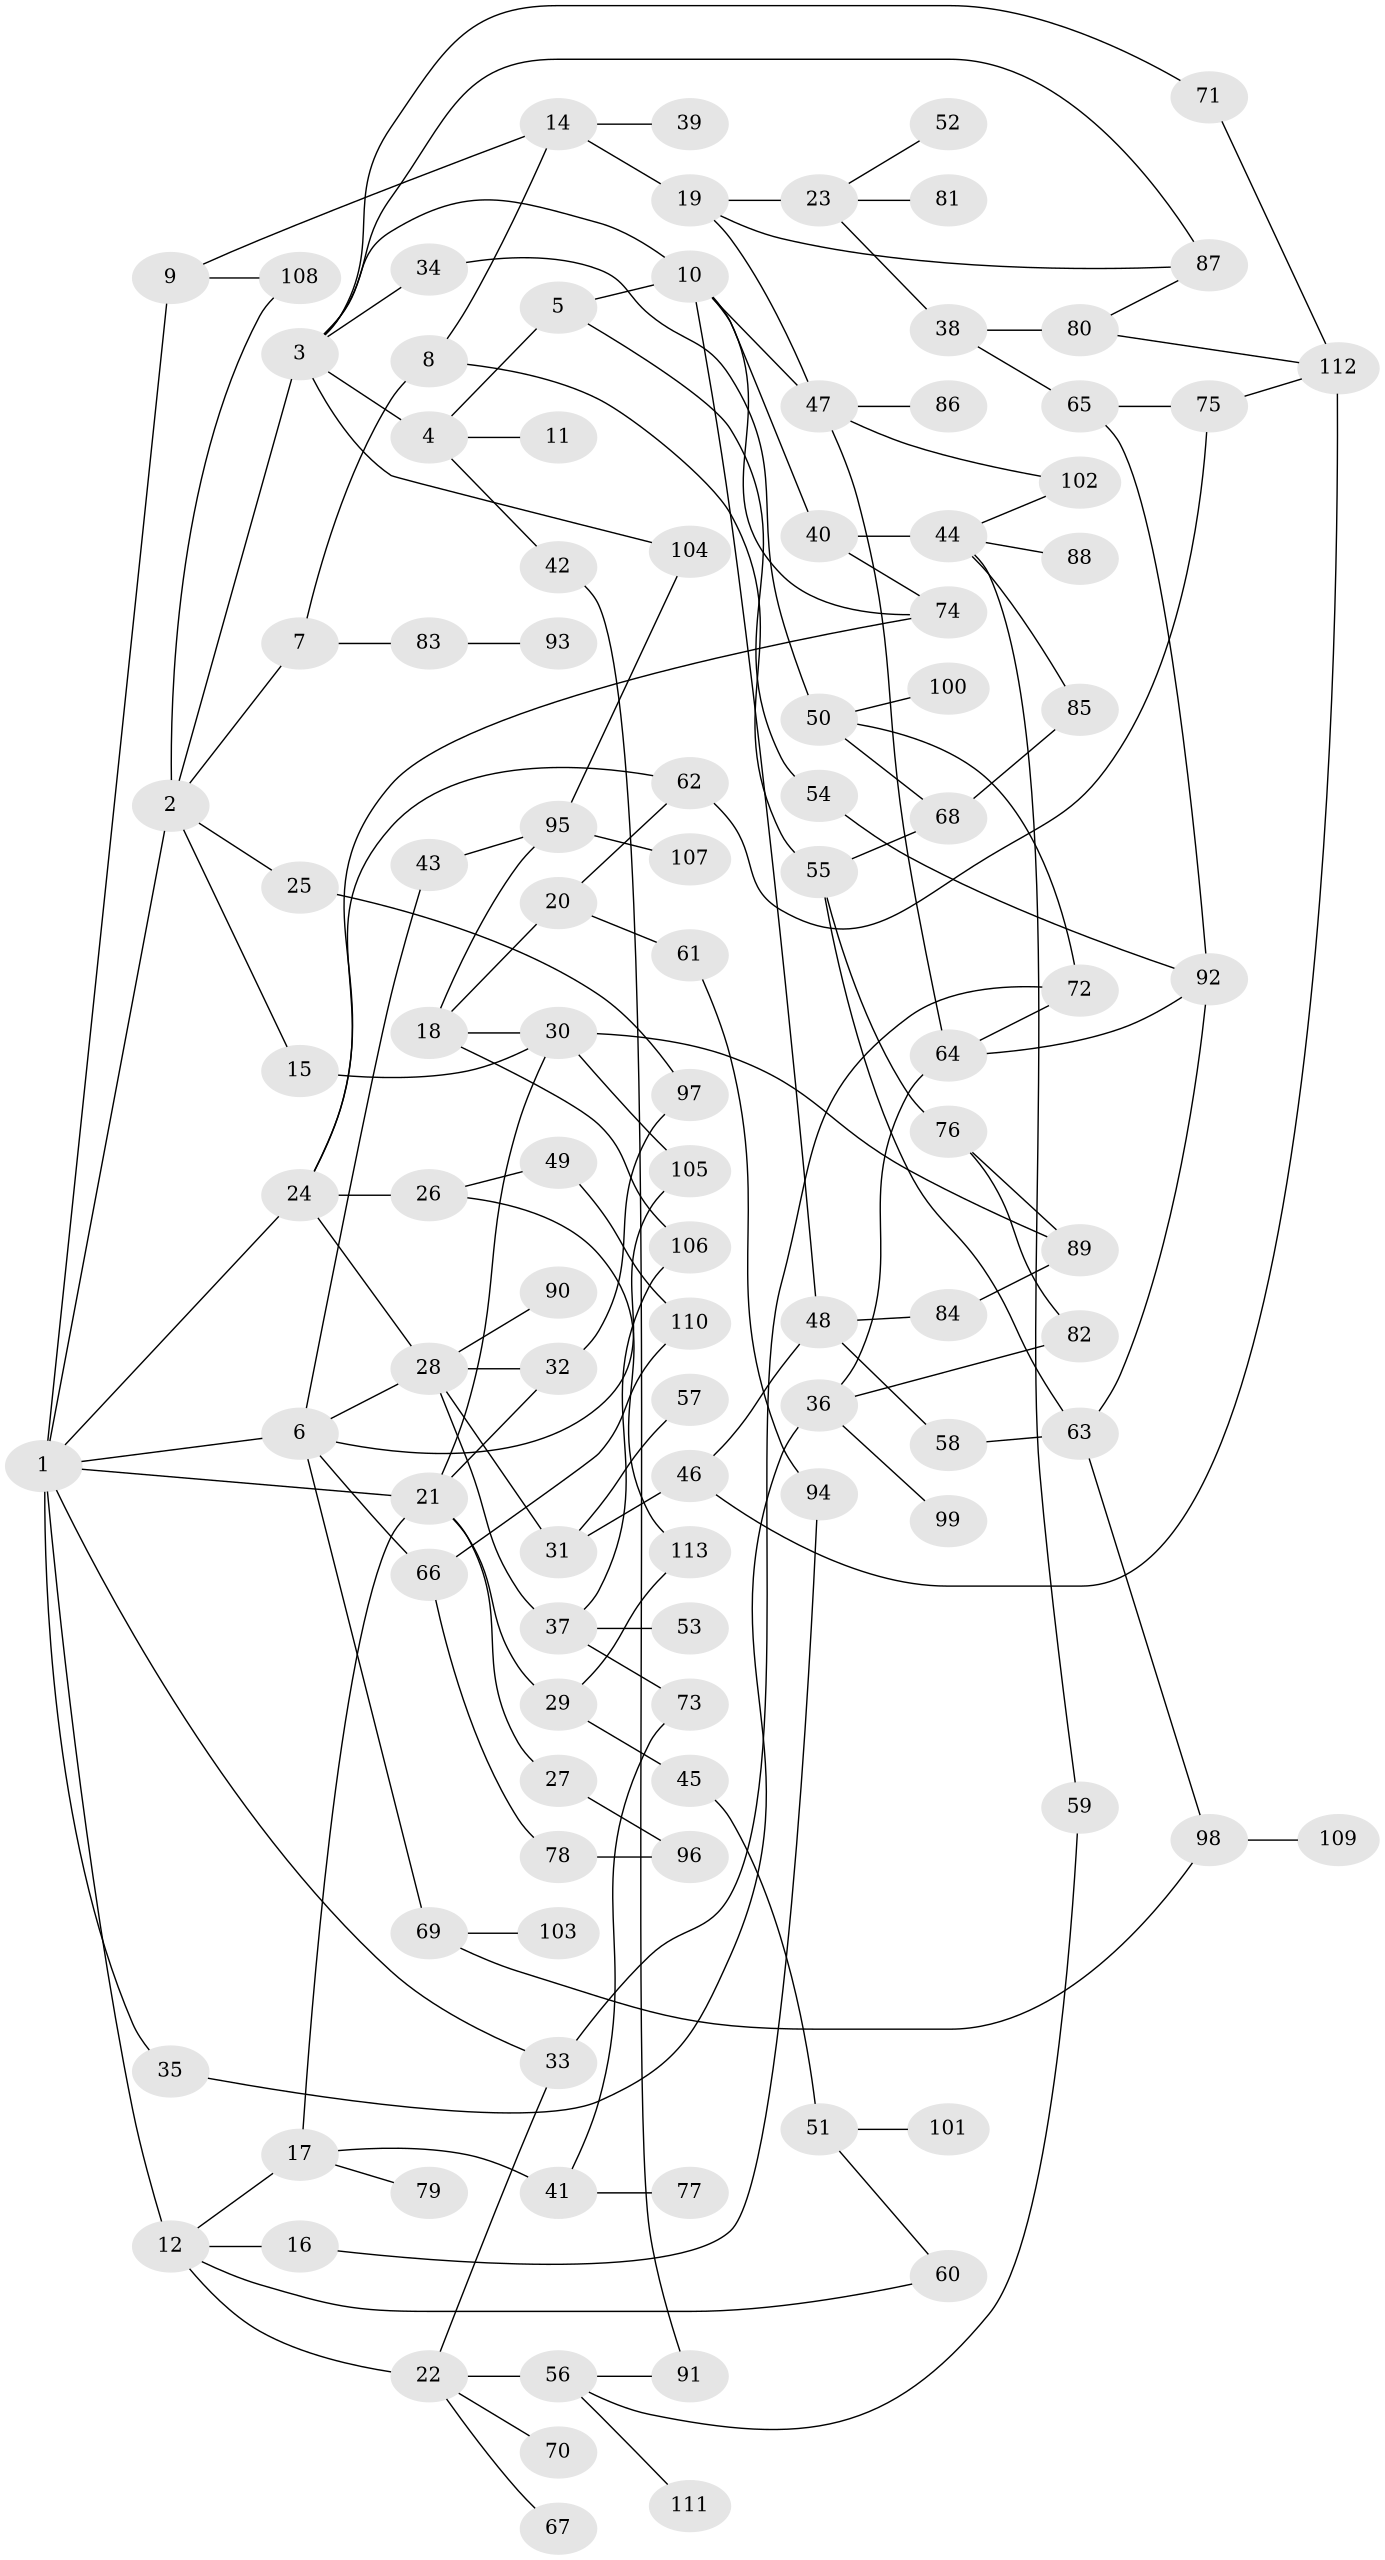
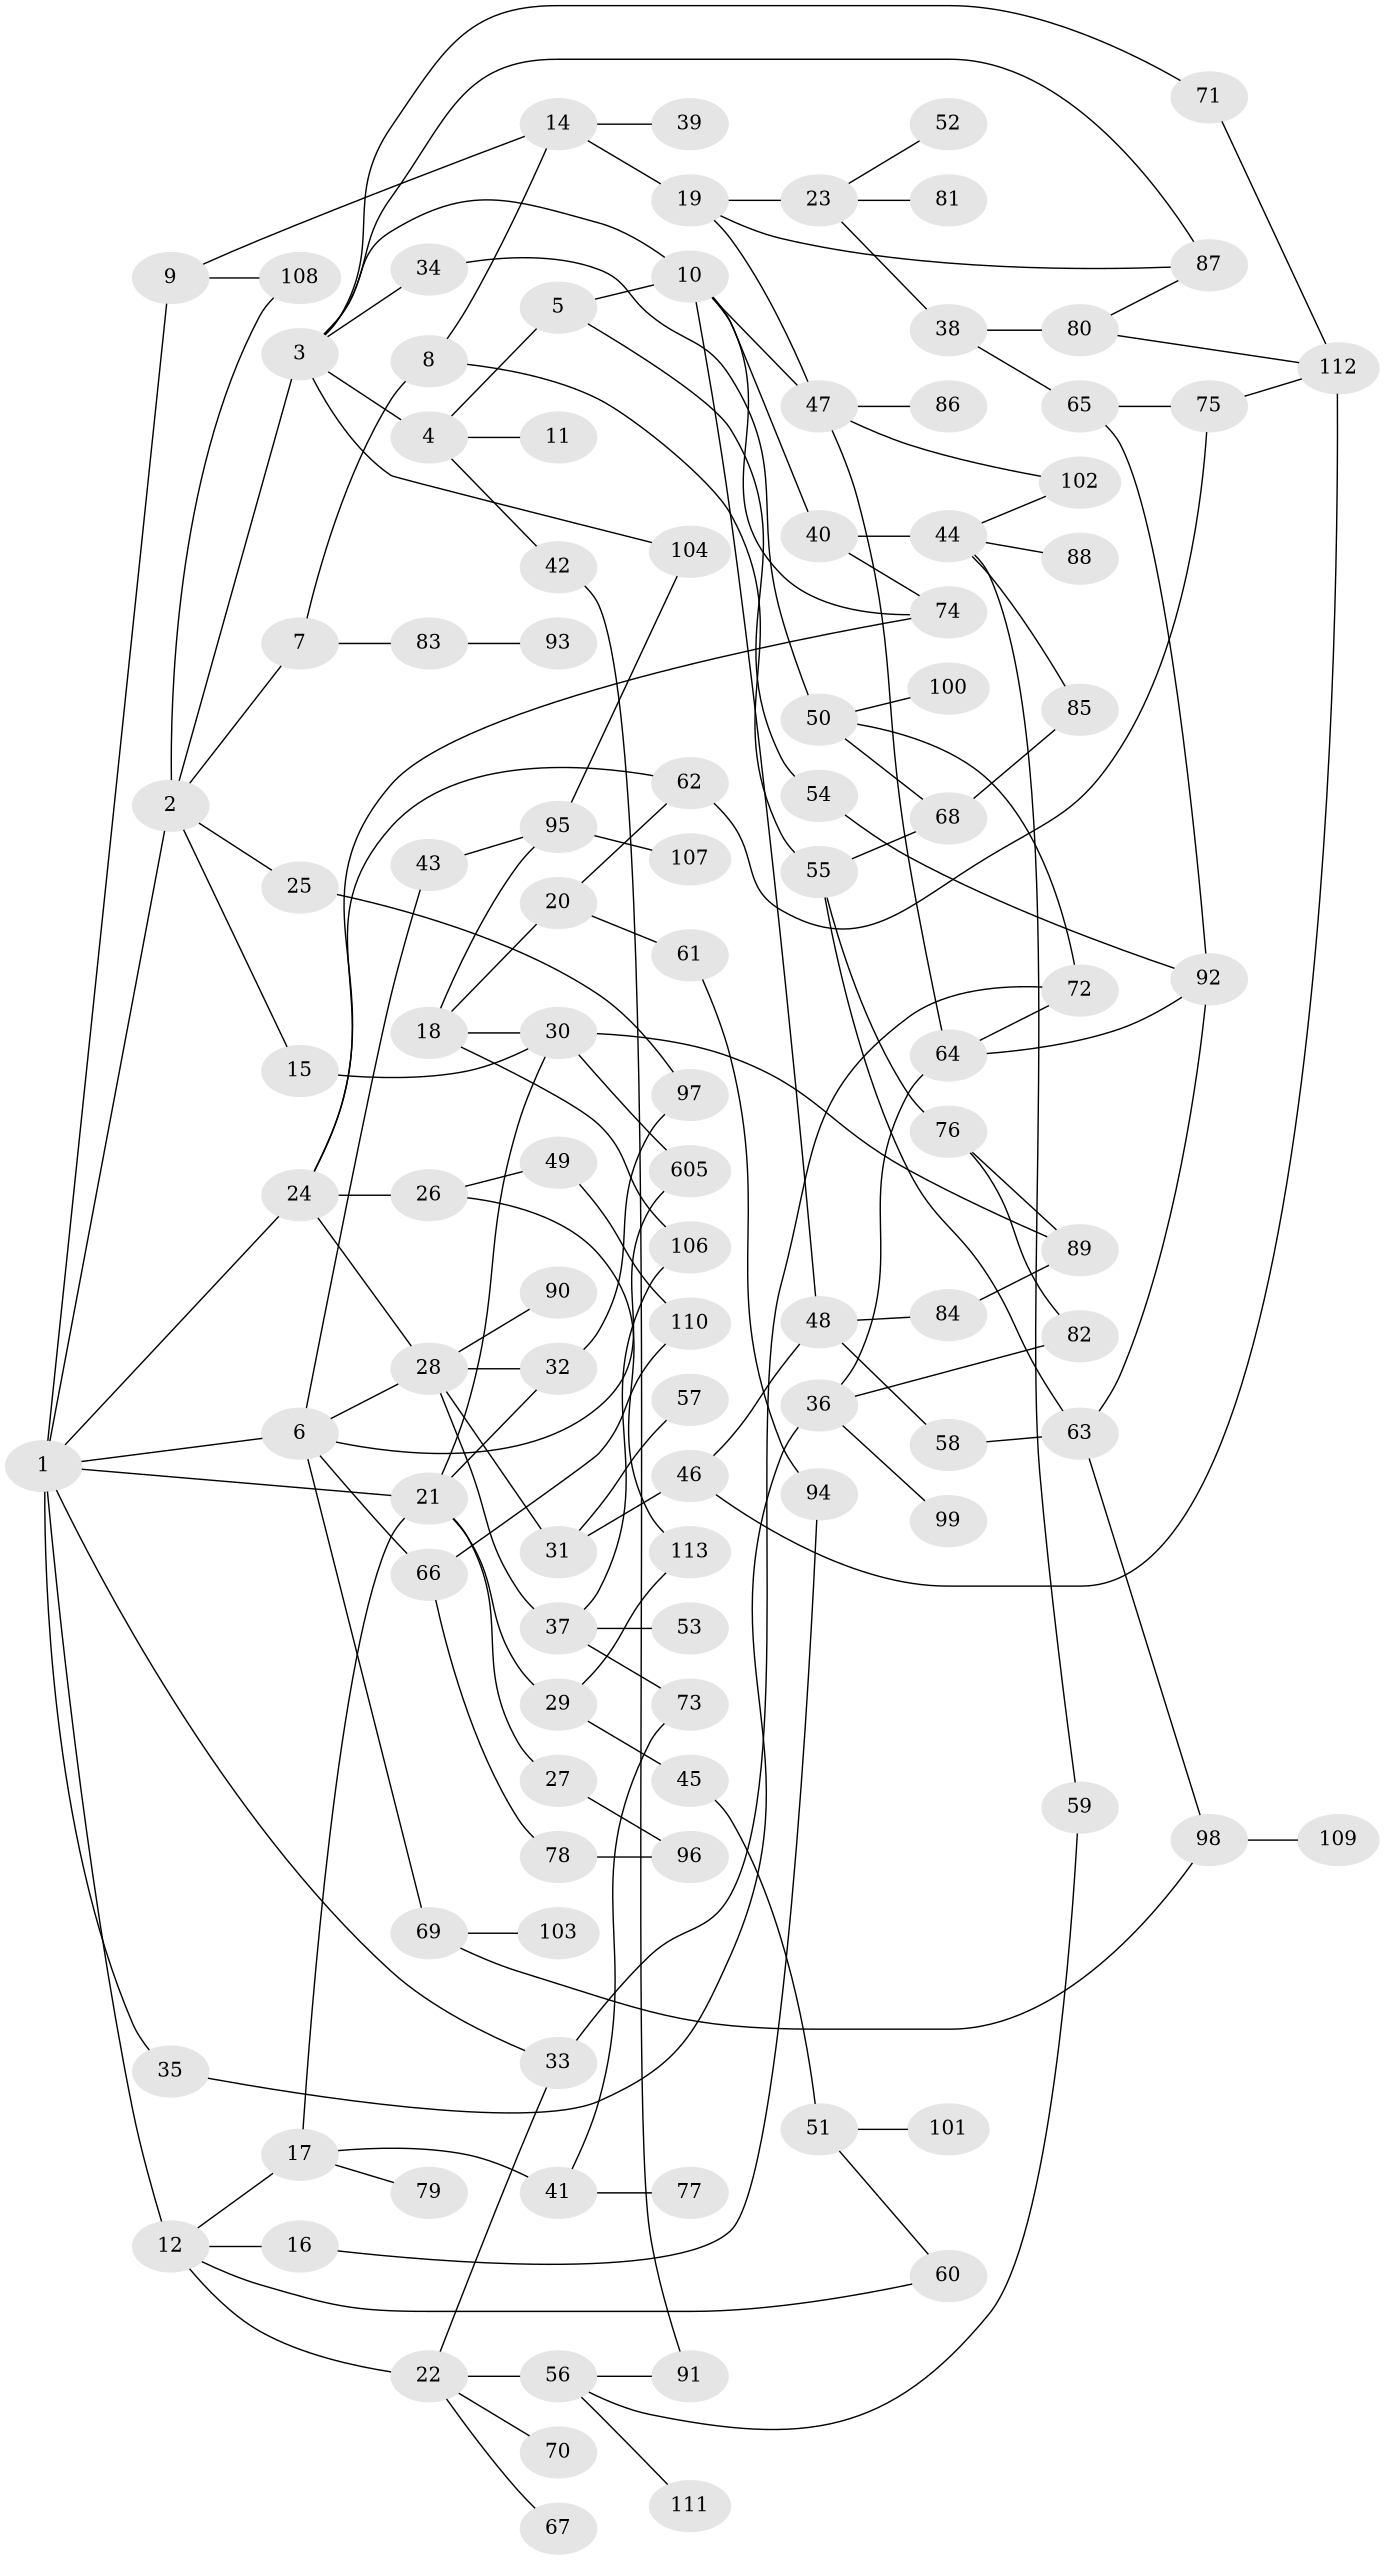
(690, 1171) -> (690, 1171)
